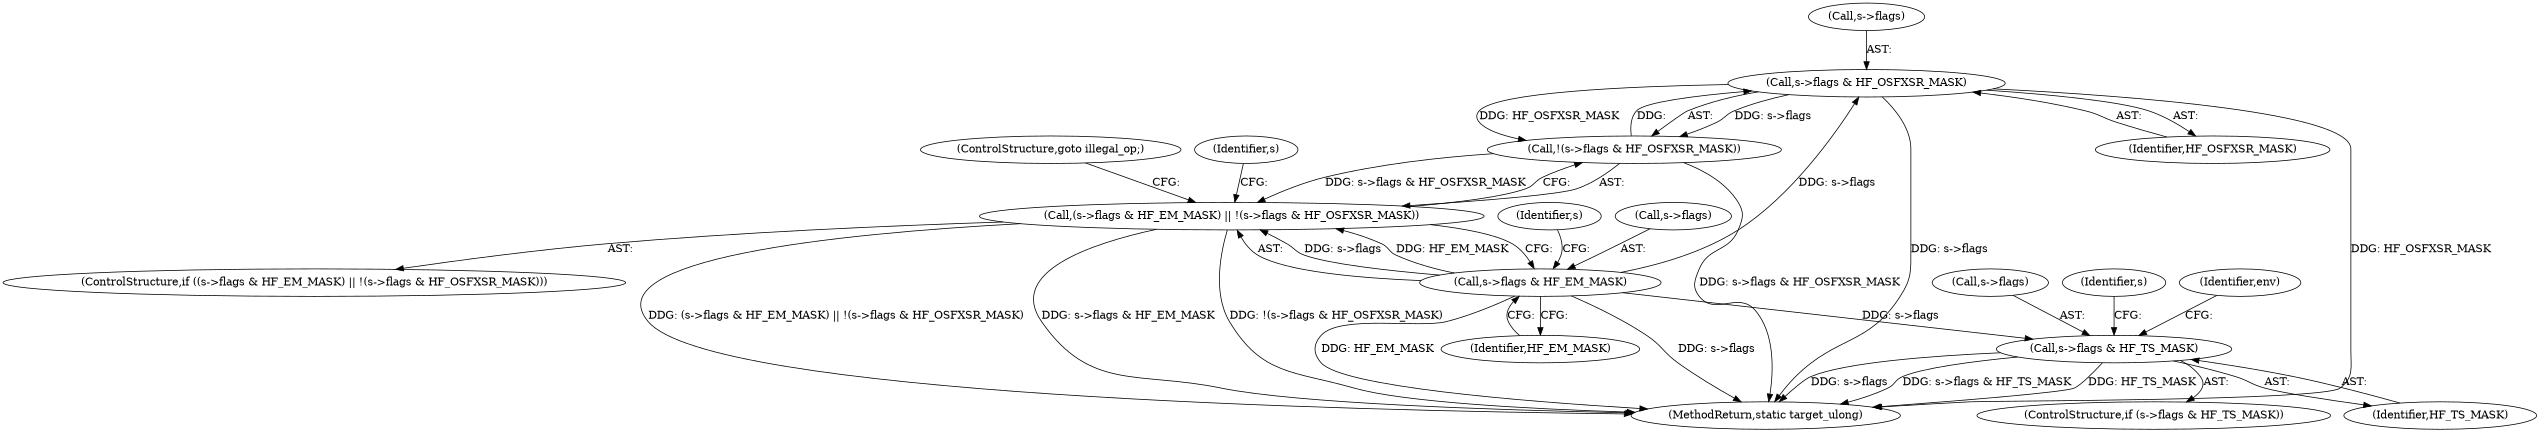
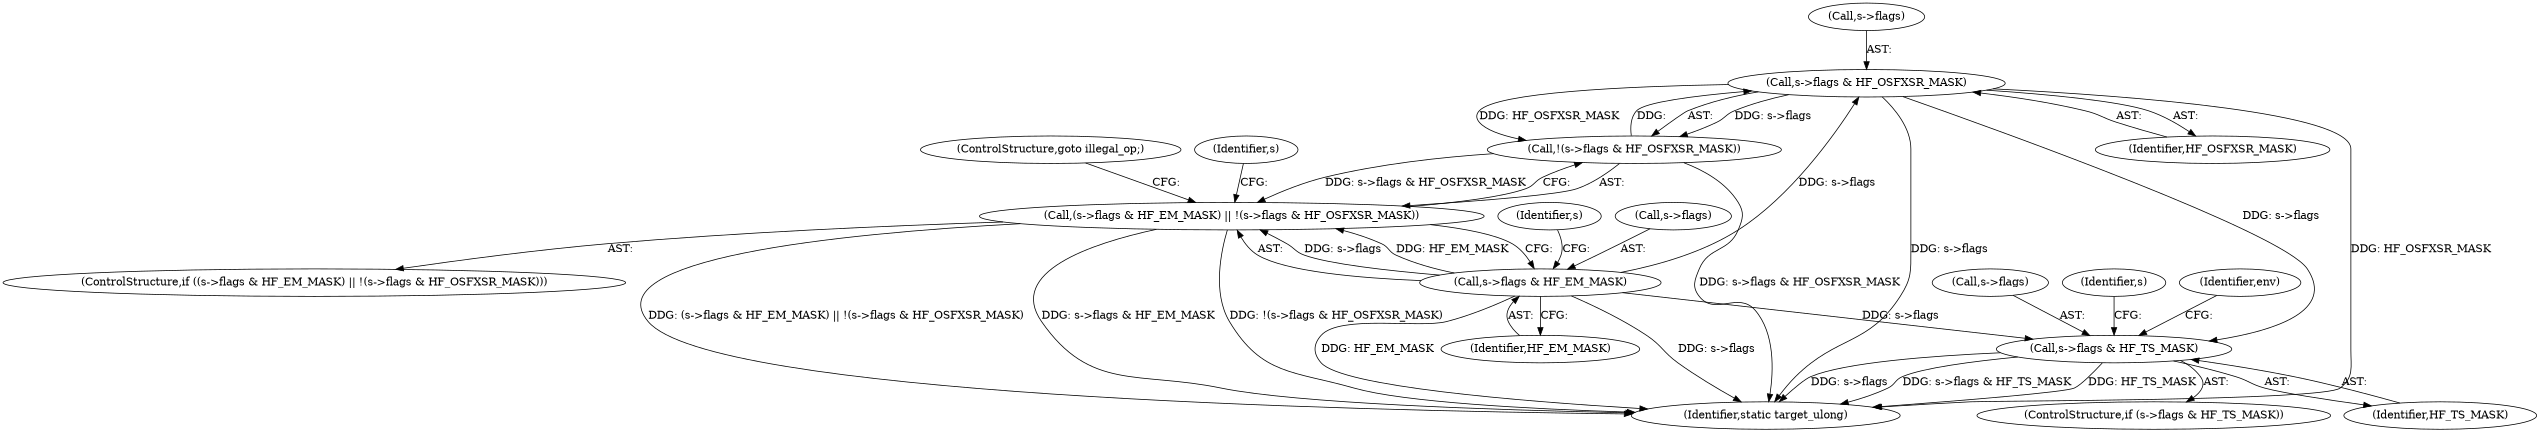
none -> (2174, 199)
(1523, 316) -> (1523, 316)
(1766, 416) -> (1766, 416)
